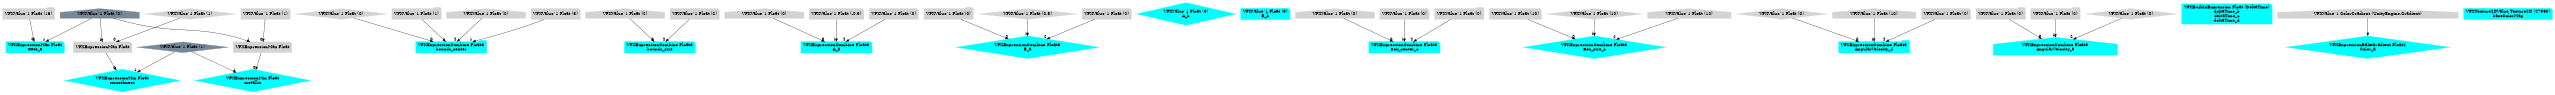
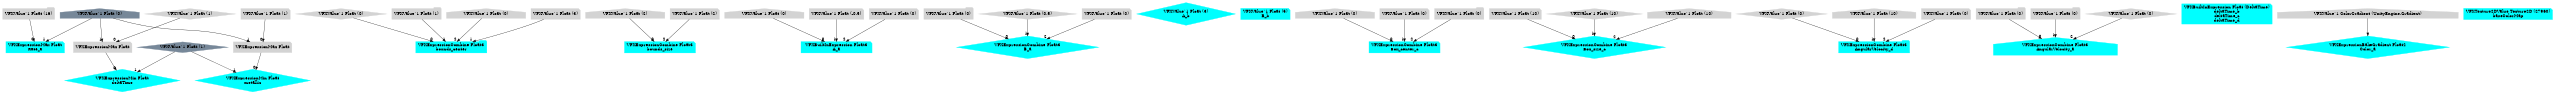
(837, 47) -> (837, 47)
(122, 81) -> (122, 81)
